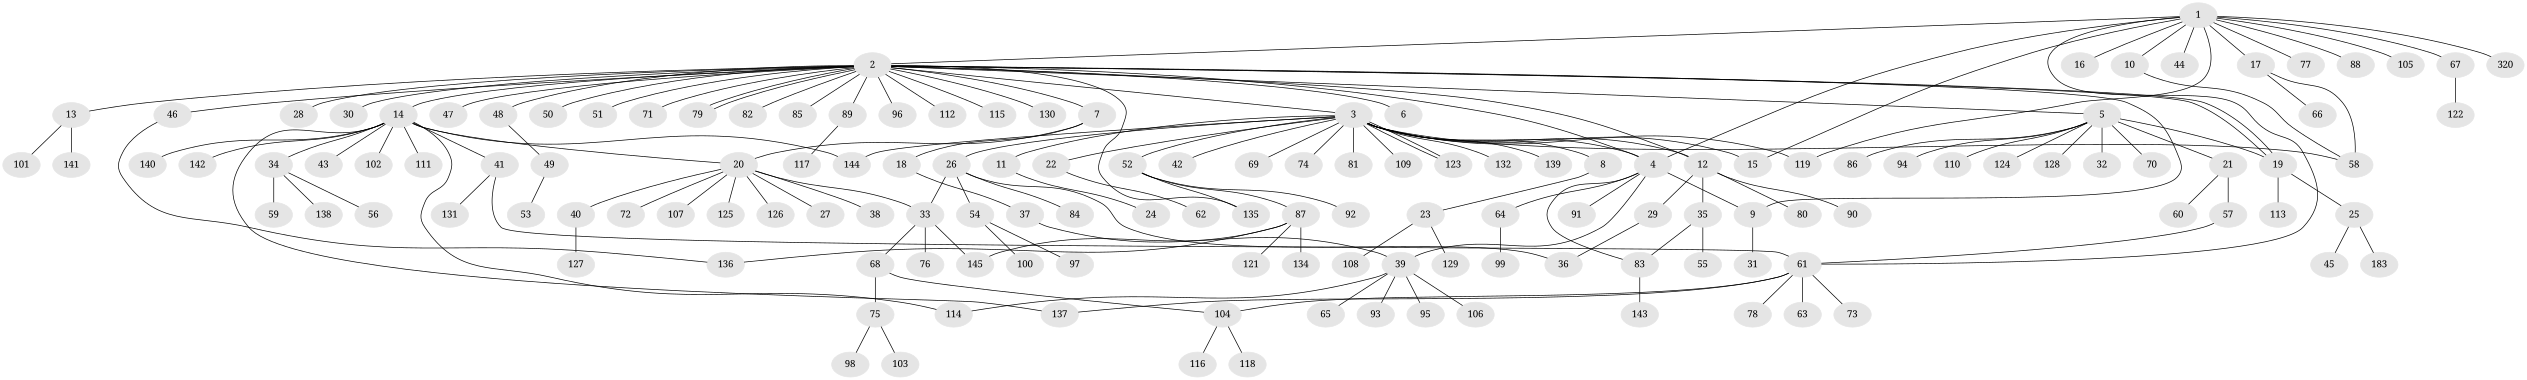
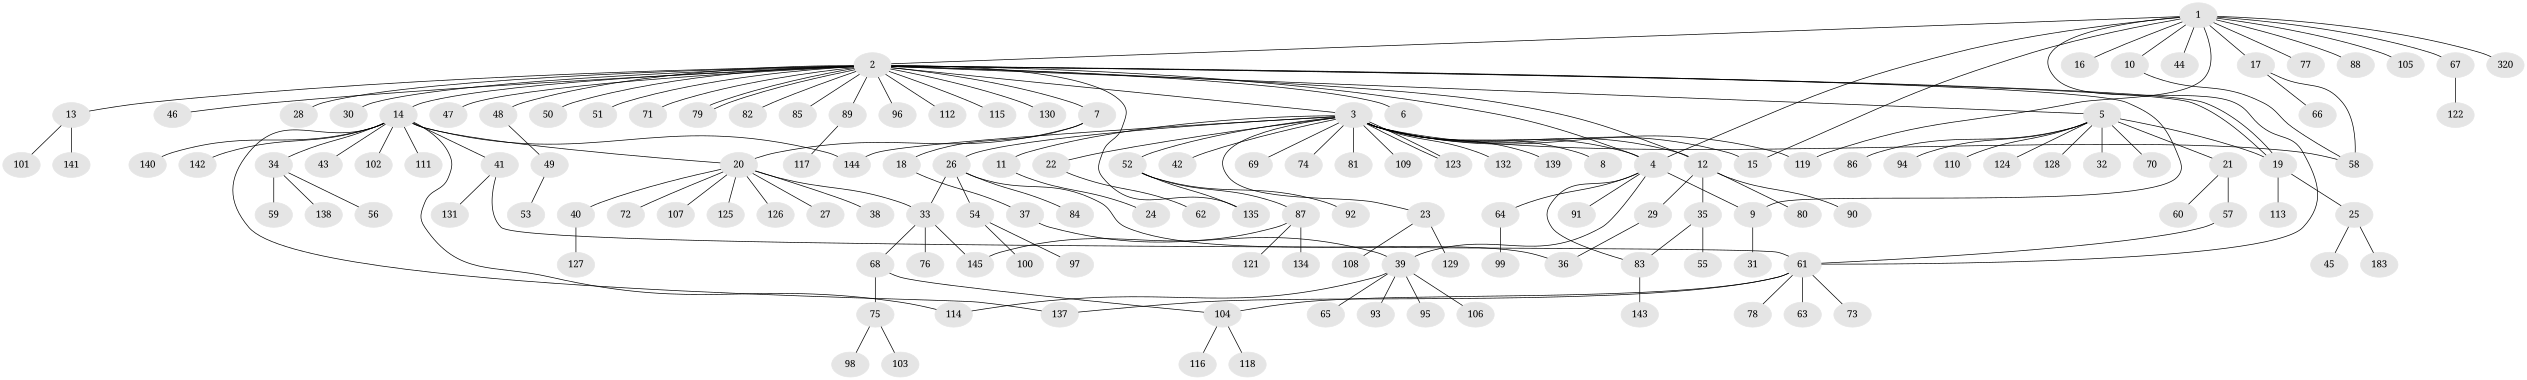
(1516, 193) -> (1239, 185)
(726, 265) -> none
